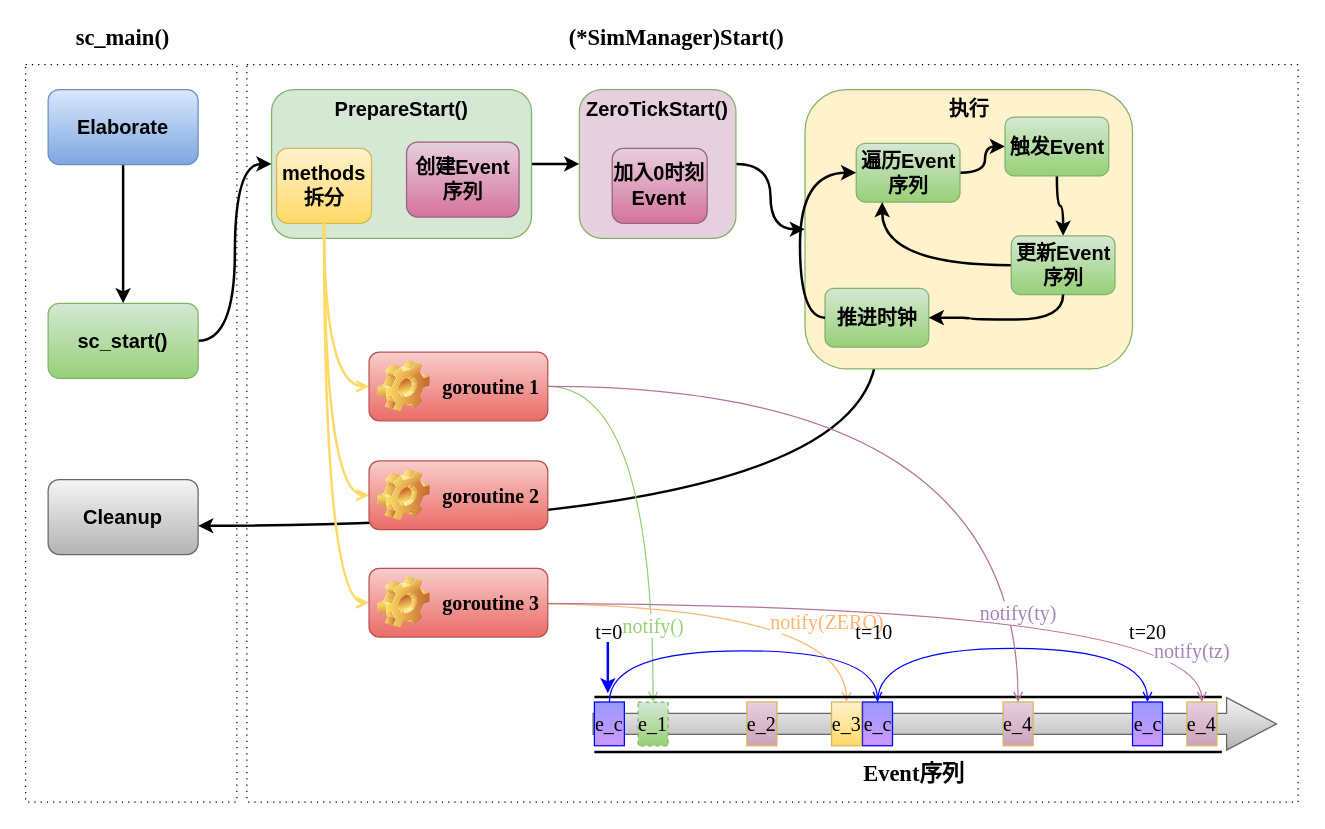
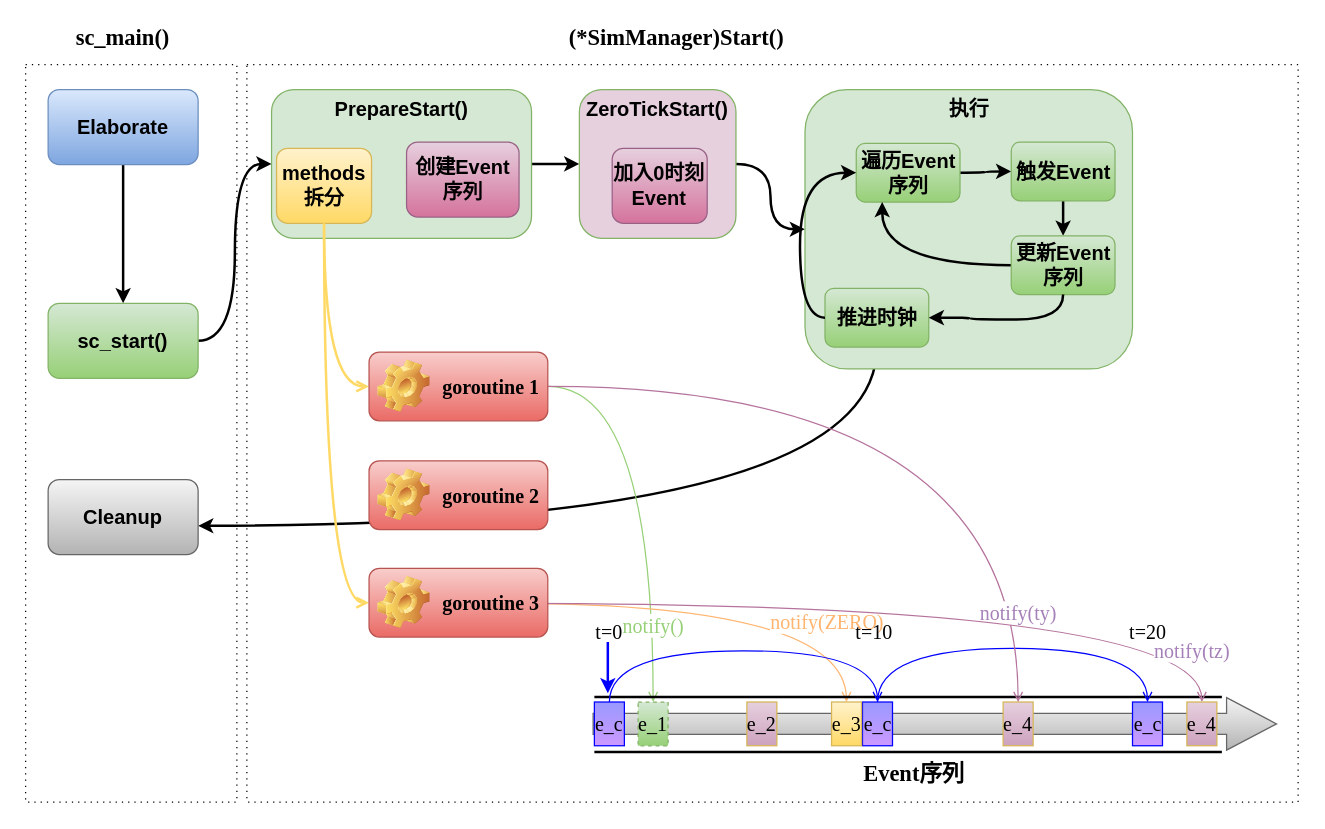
(1057, 146) -> (1063, 171)
(969, 229) -> (969, 229)
(335, 431) -> none
